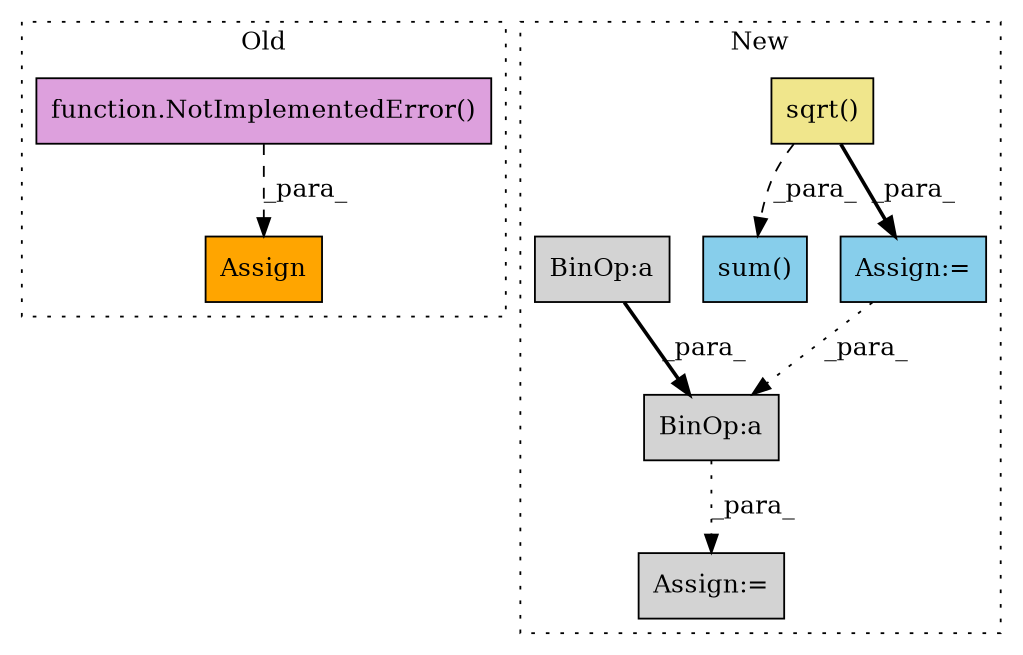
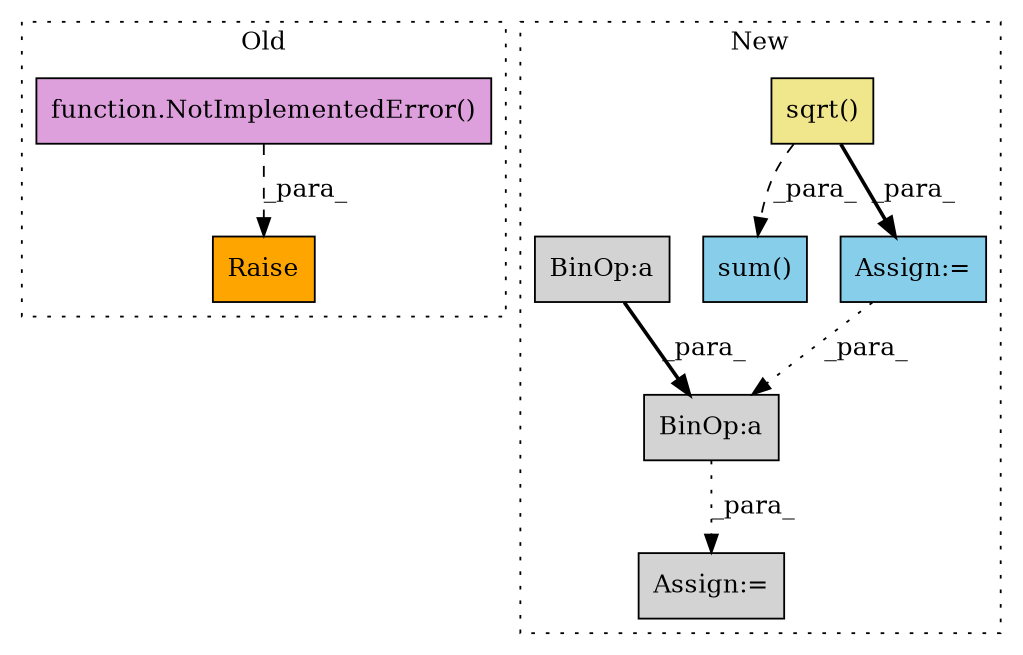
(264, 269) -> (264, 269)
